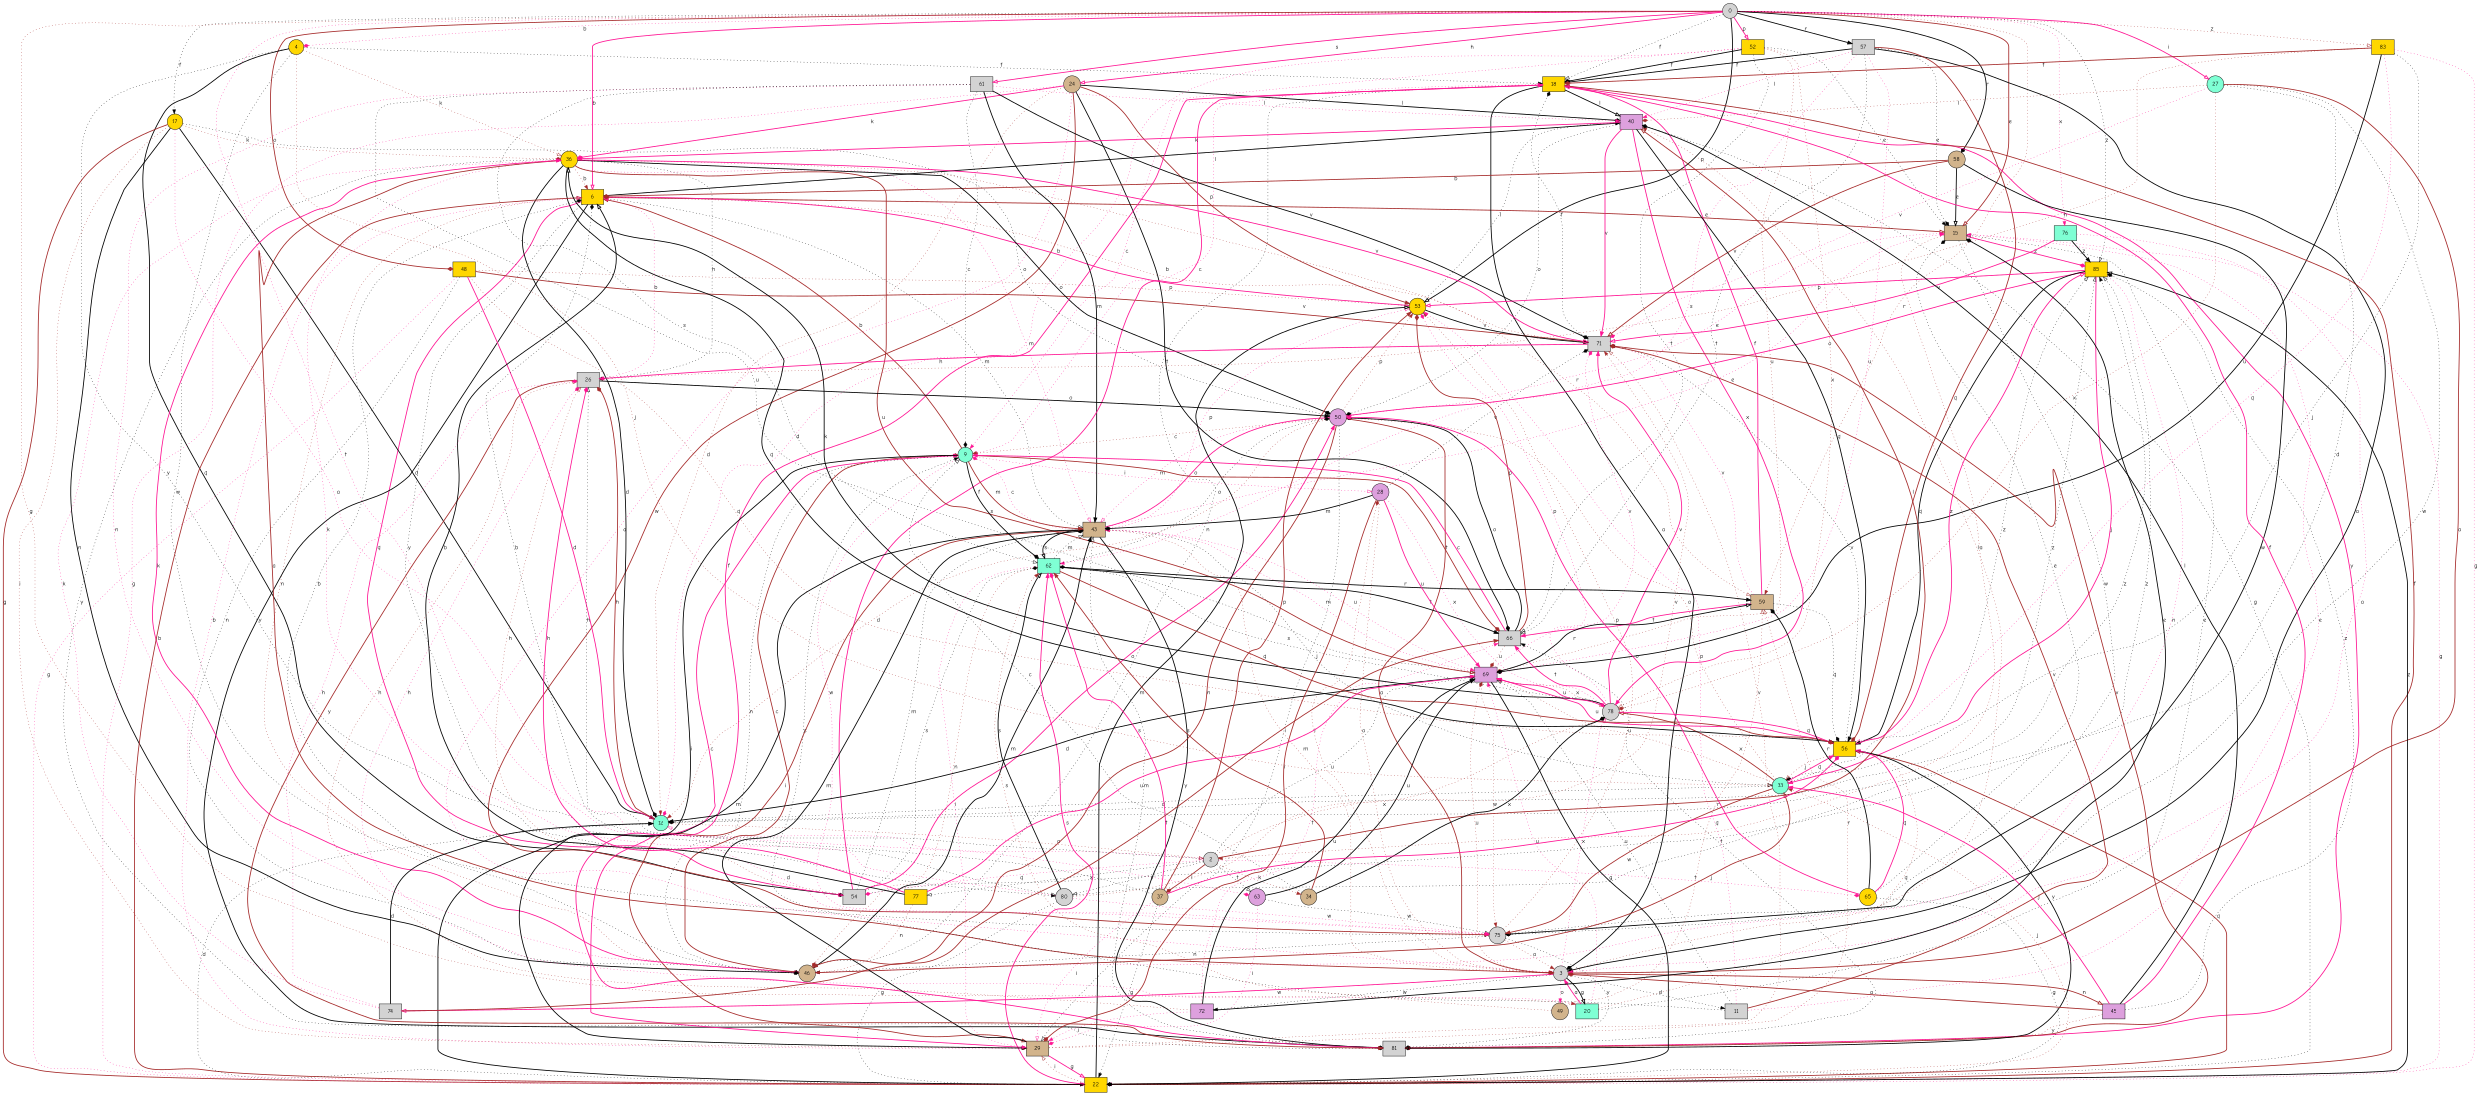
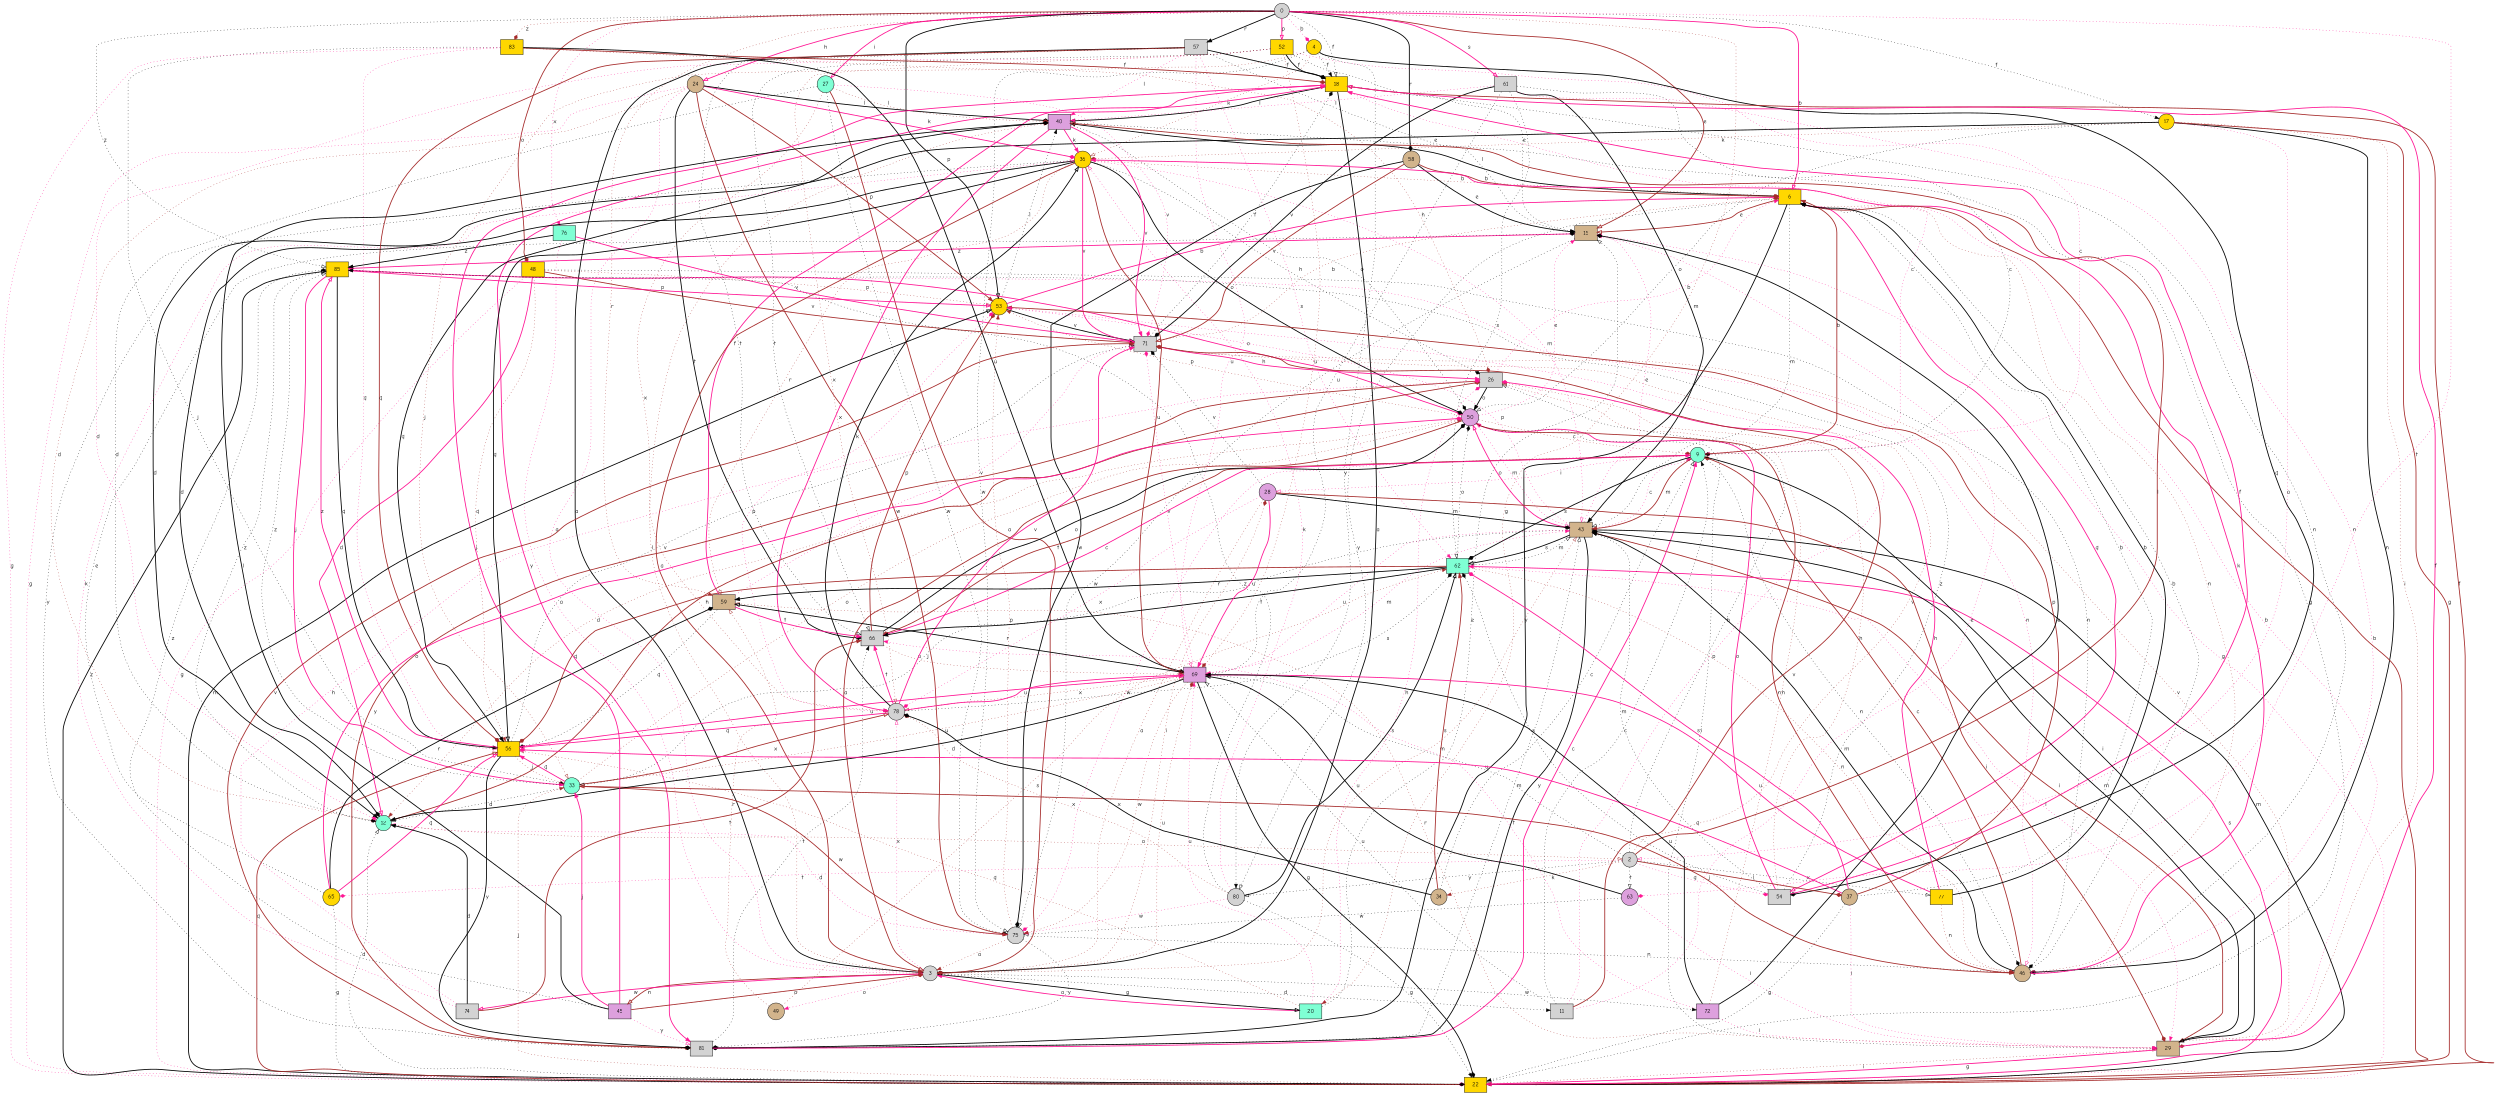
(2116, 25) -> (894, 15)
(2270, 548) -> (477, 548)
(1931, 763) -> none
(1758, 1044) -> (658, 1032)
